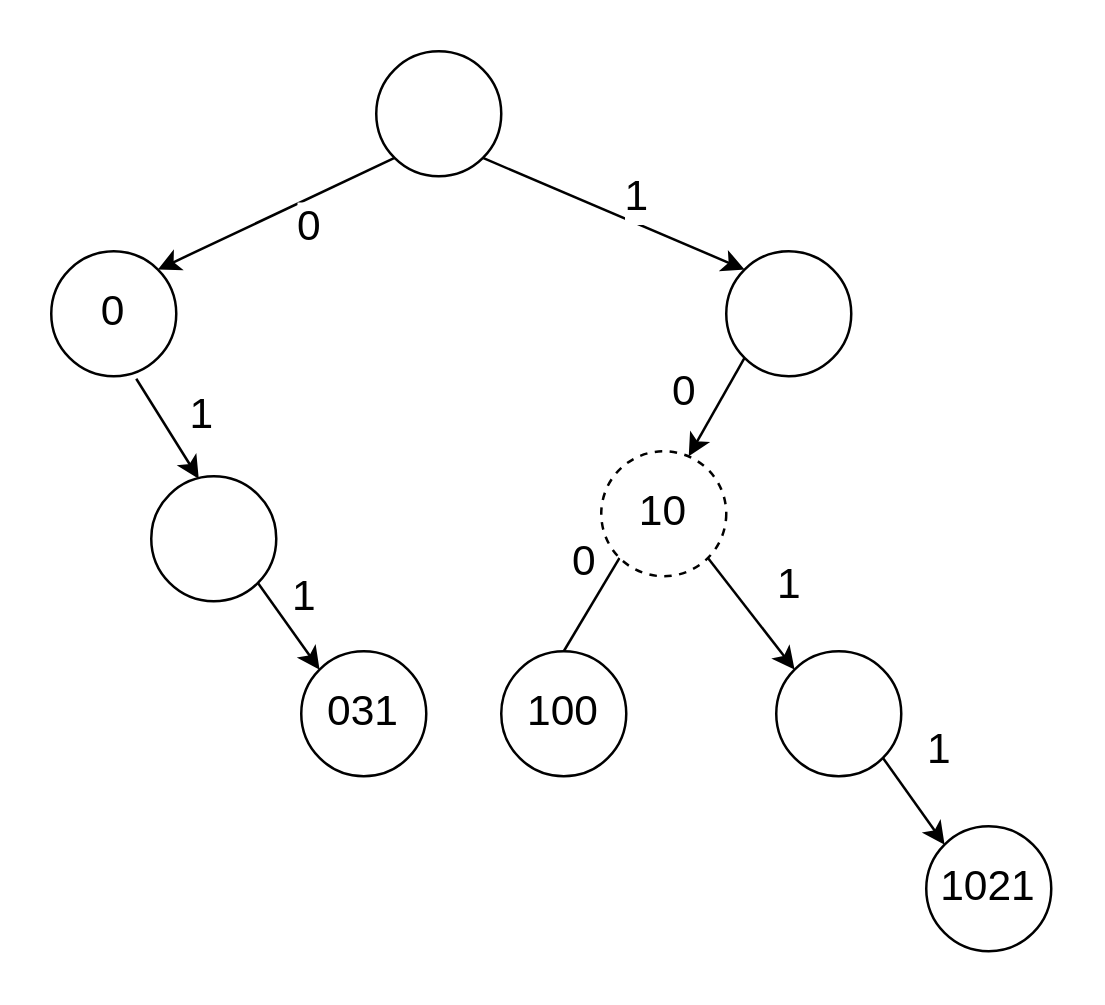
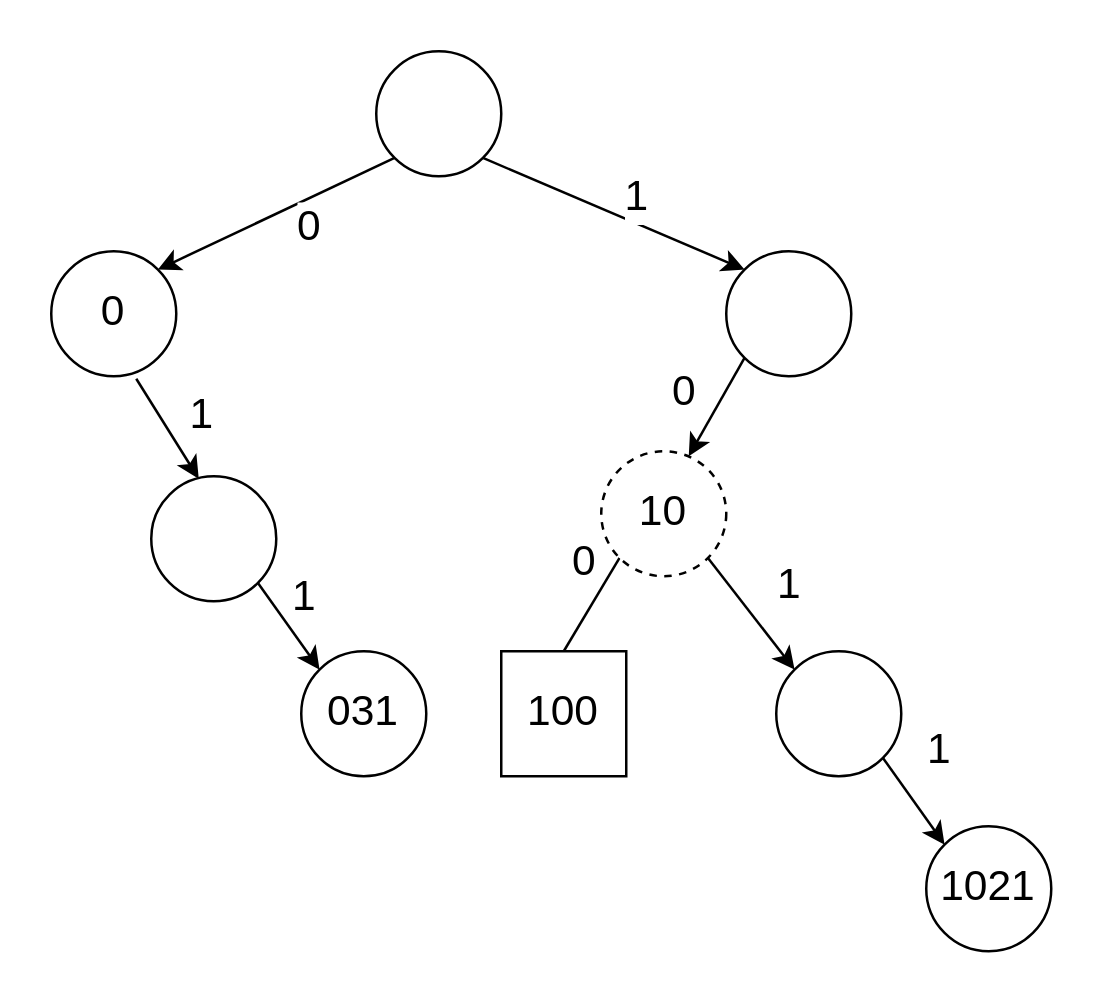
(564, 714) -> (564, 714)
